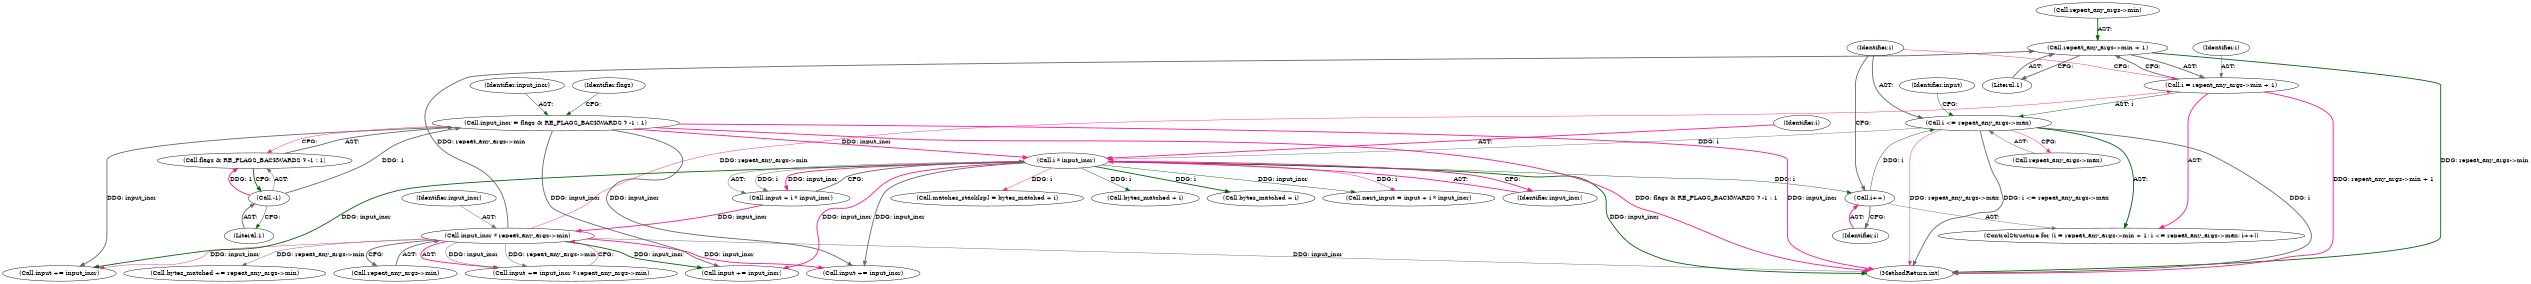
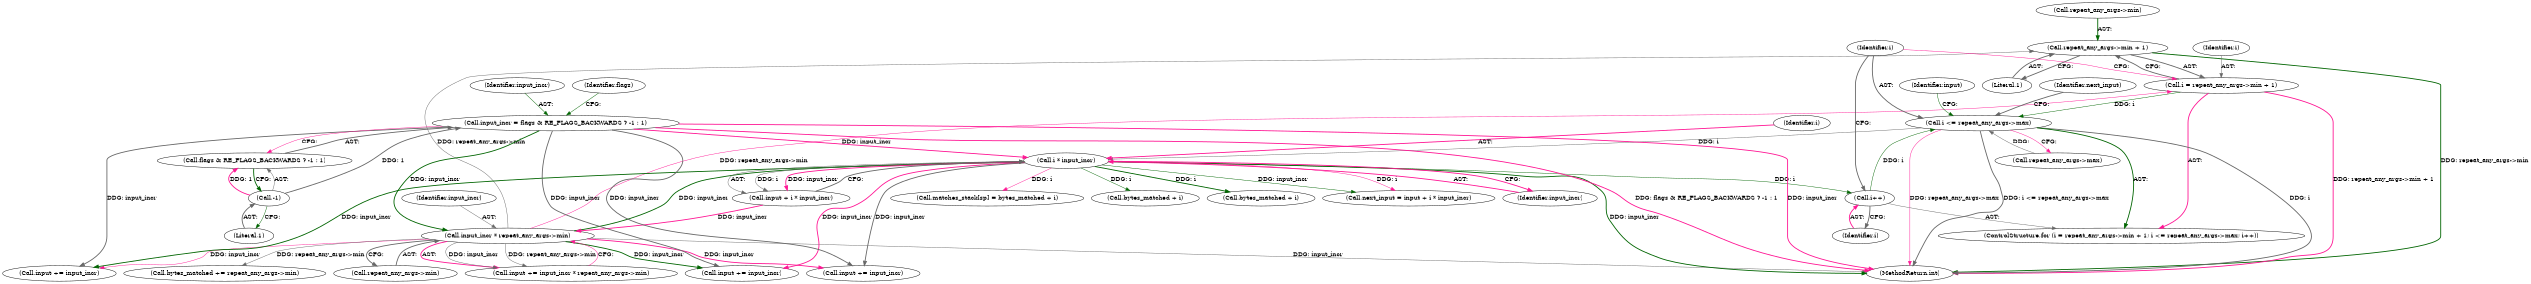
(1143, 62) -> (1143, 62)
none -> (2088, 86)
(2125, 104) -> (2125, 104)
(2022, 142) -> (2022, 142)
none -> (430, 164)
none -> (722, 177)
